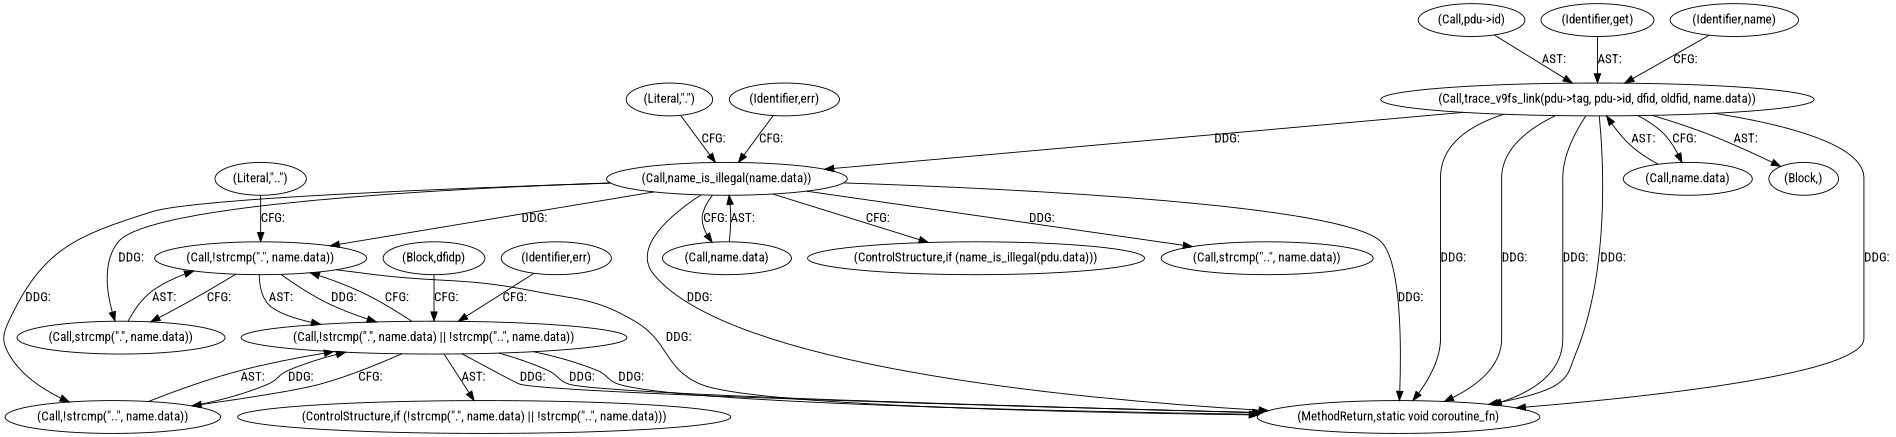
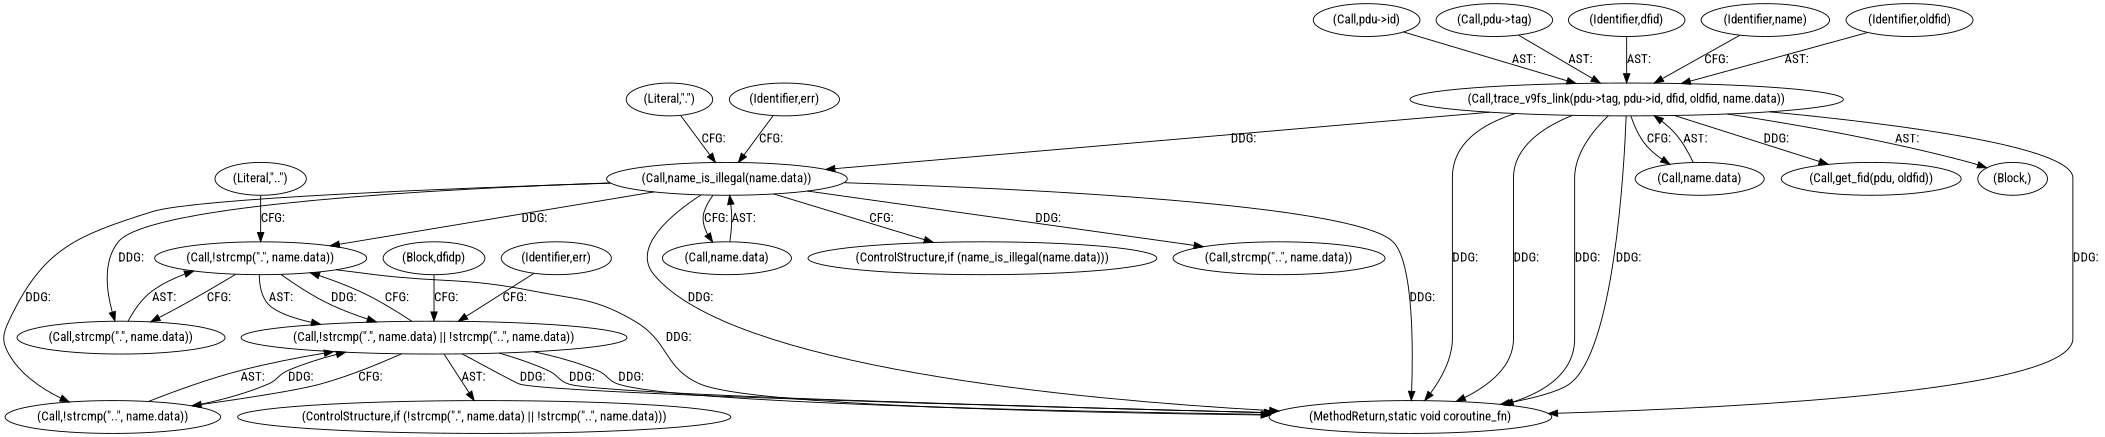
none -> (1494, 20)
(1597, 20) -> (1627, 20)
none -> (1909, 20)
none -> (1871, 179)
(976, 258) -> (982, 258)
